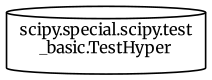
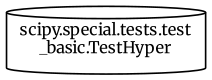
(106, 40) -> (106, 40)
